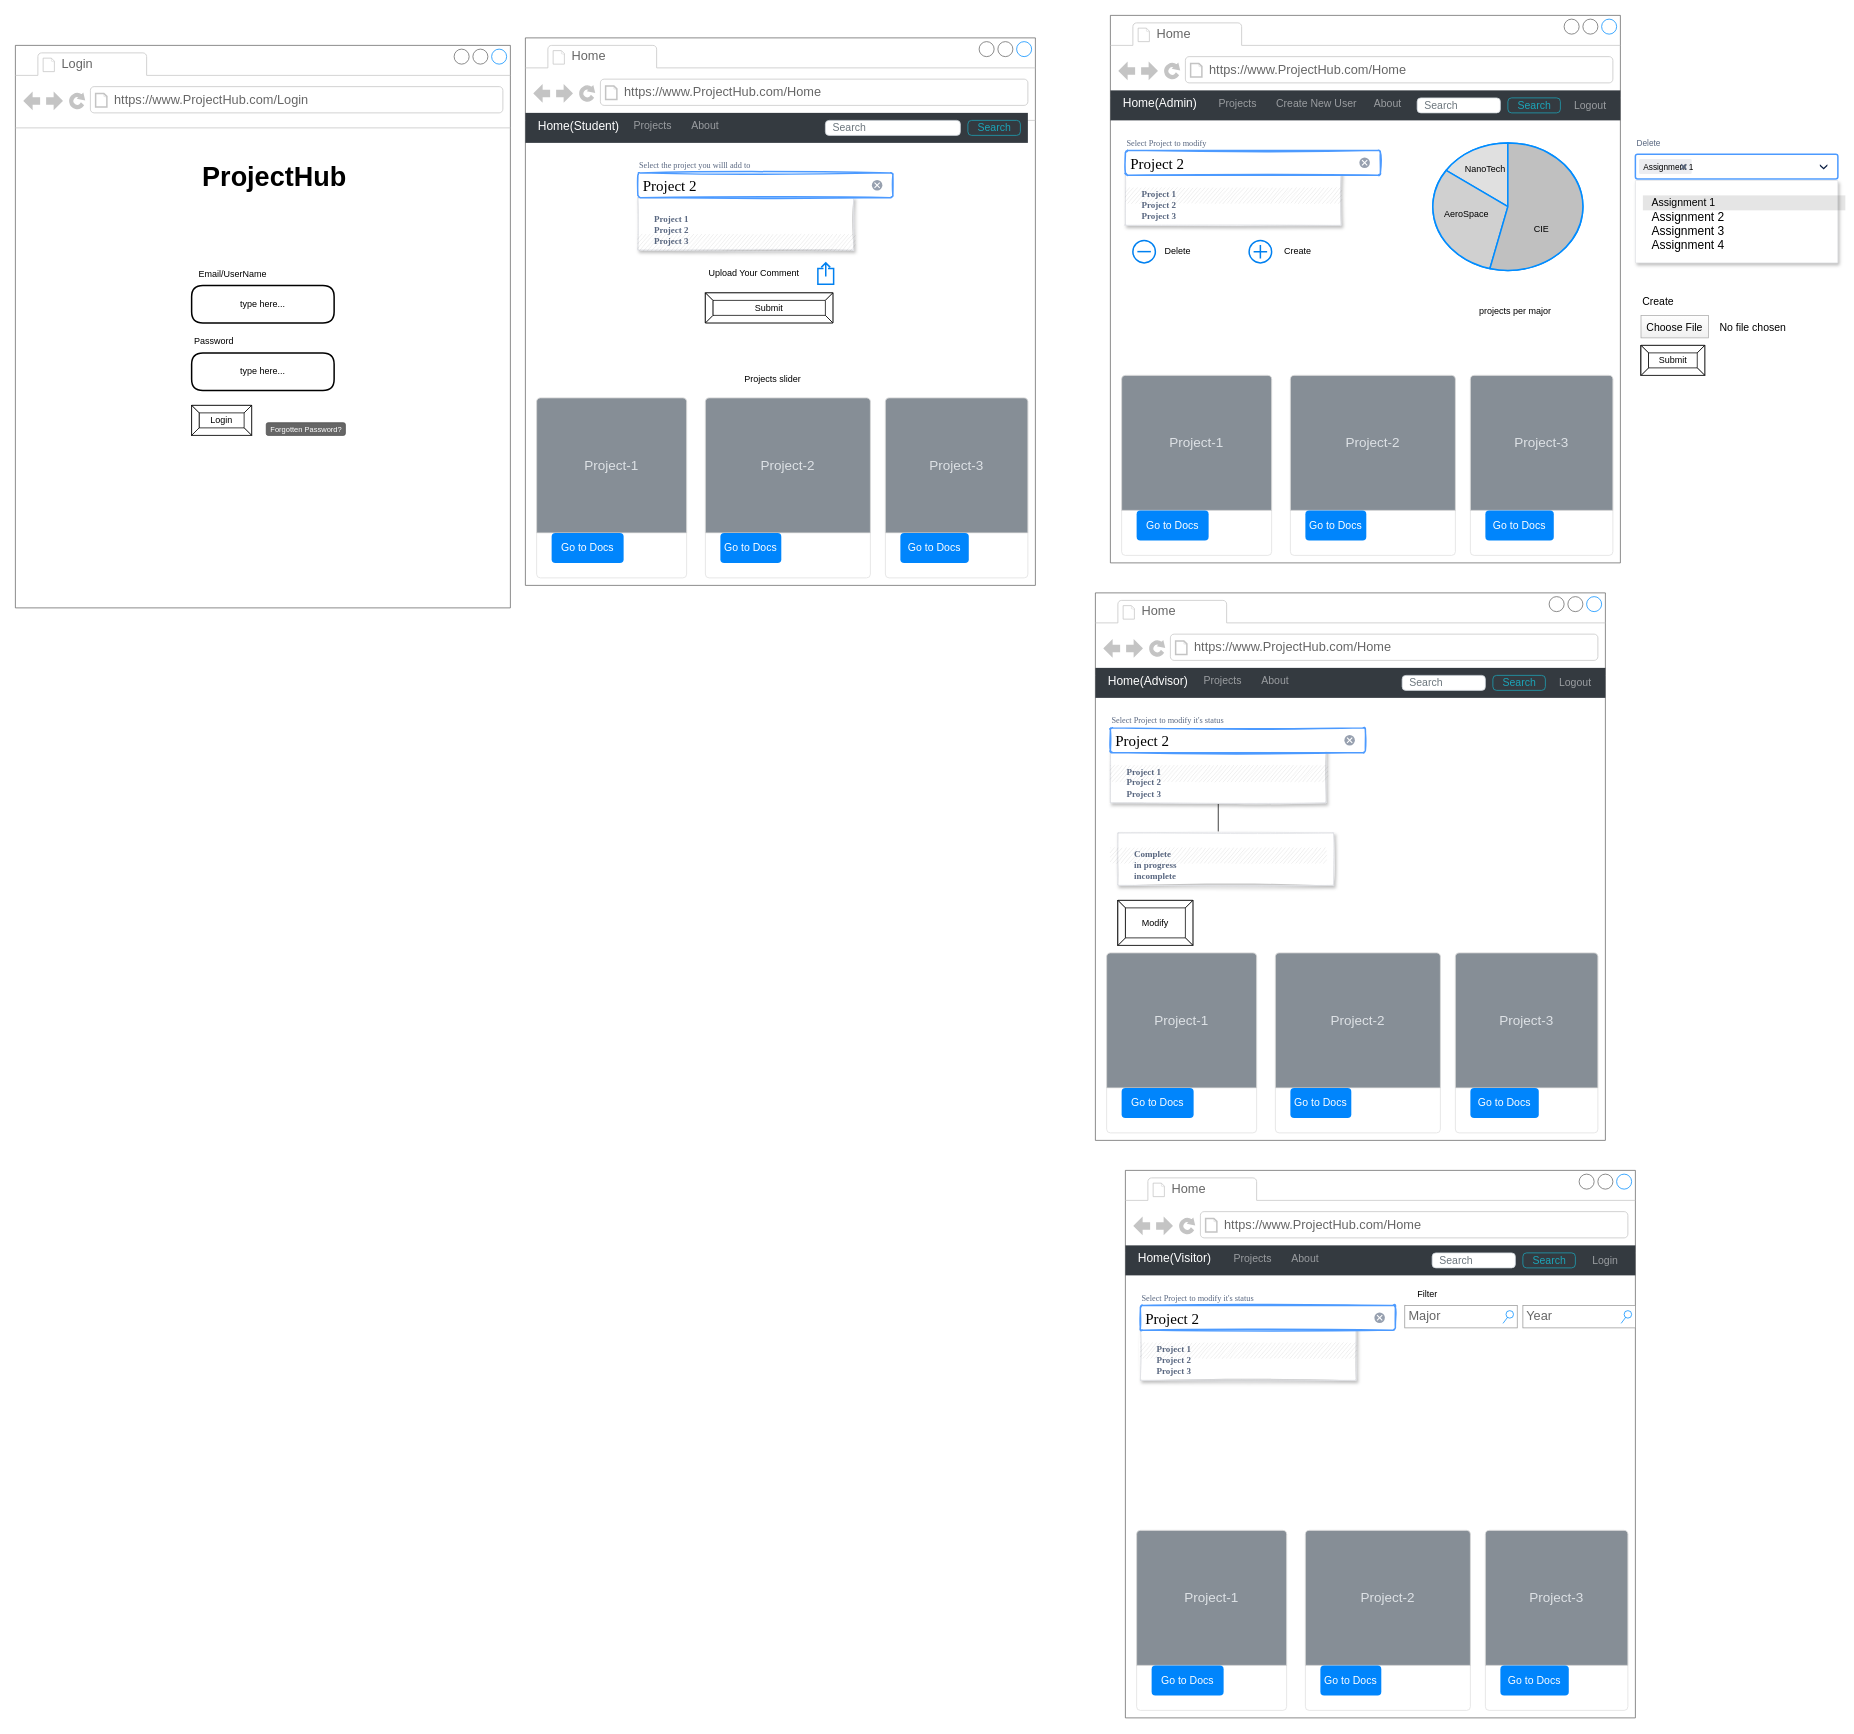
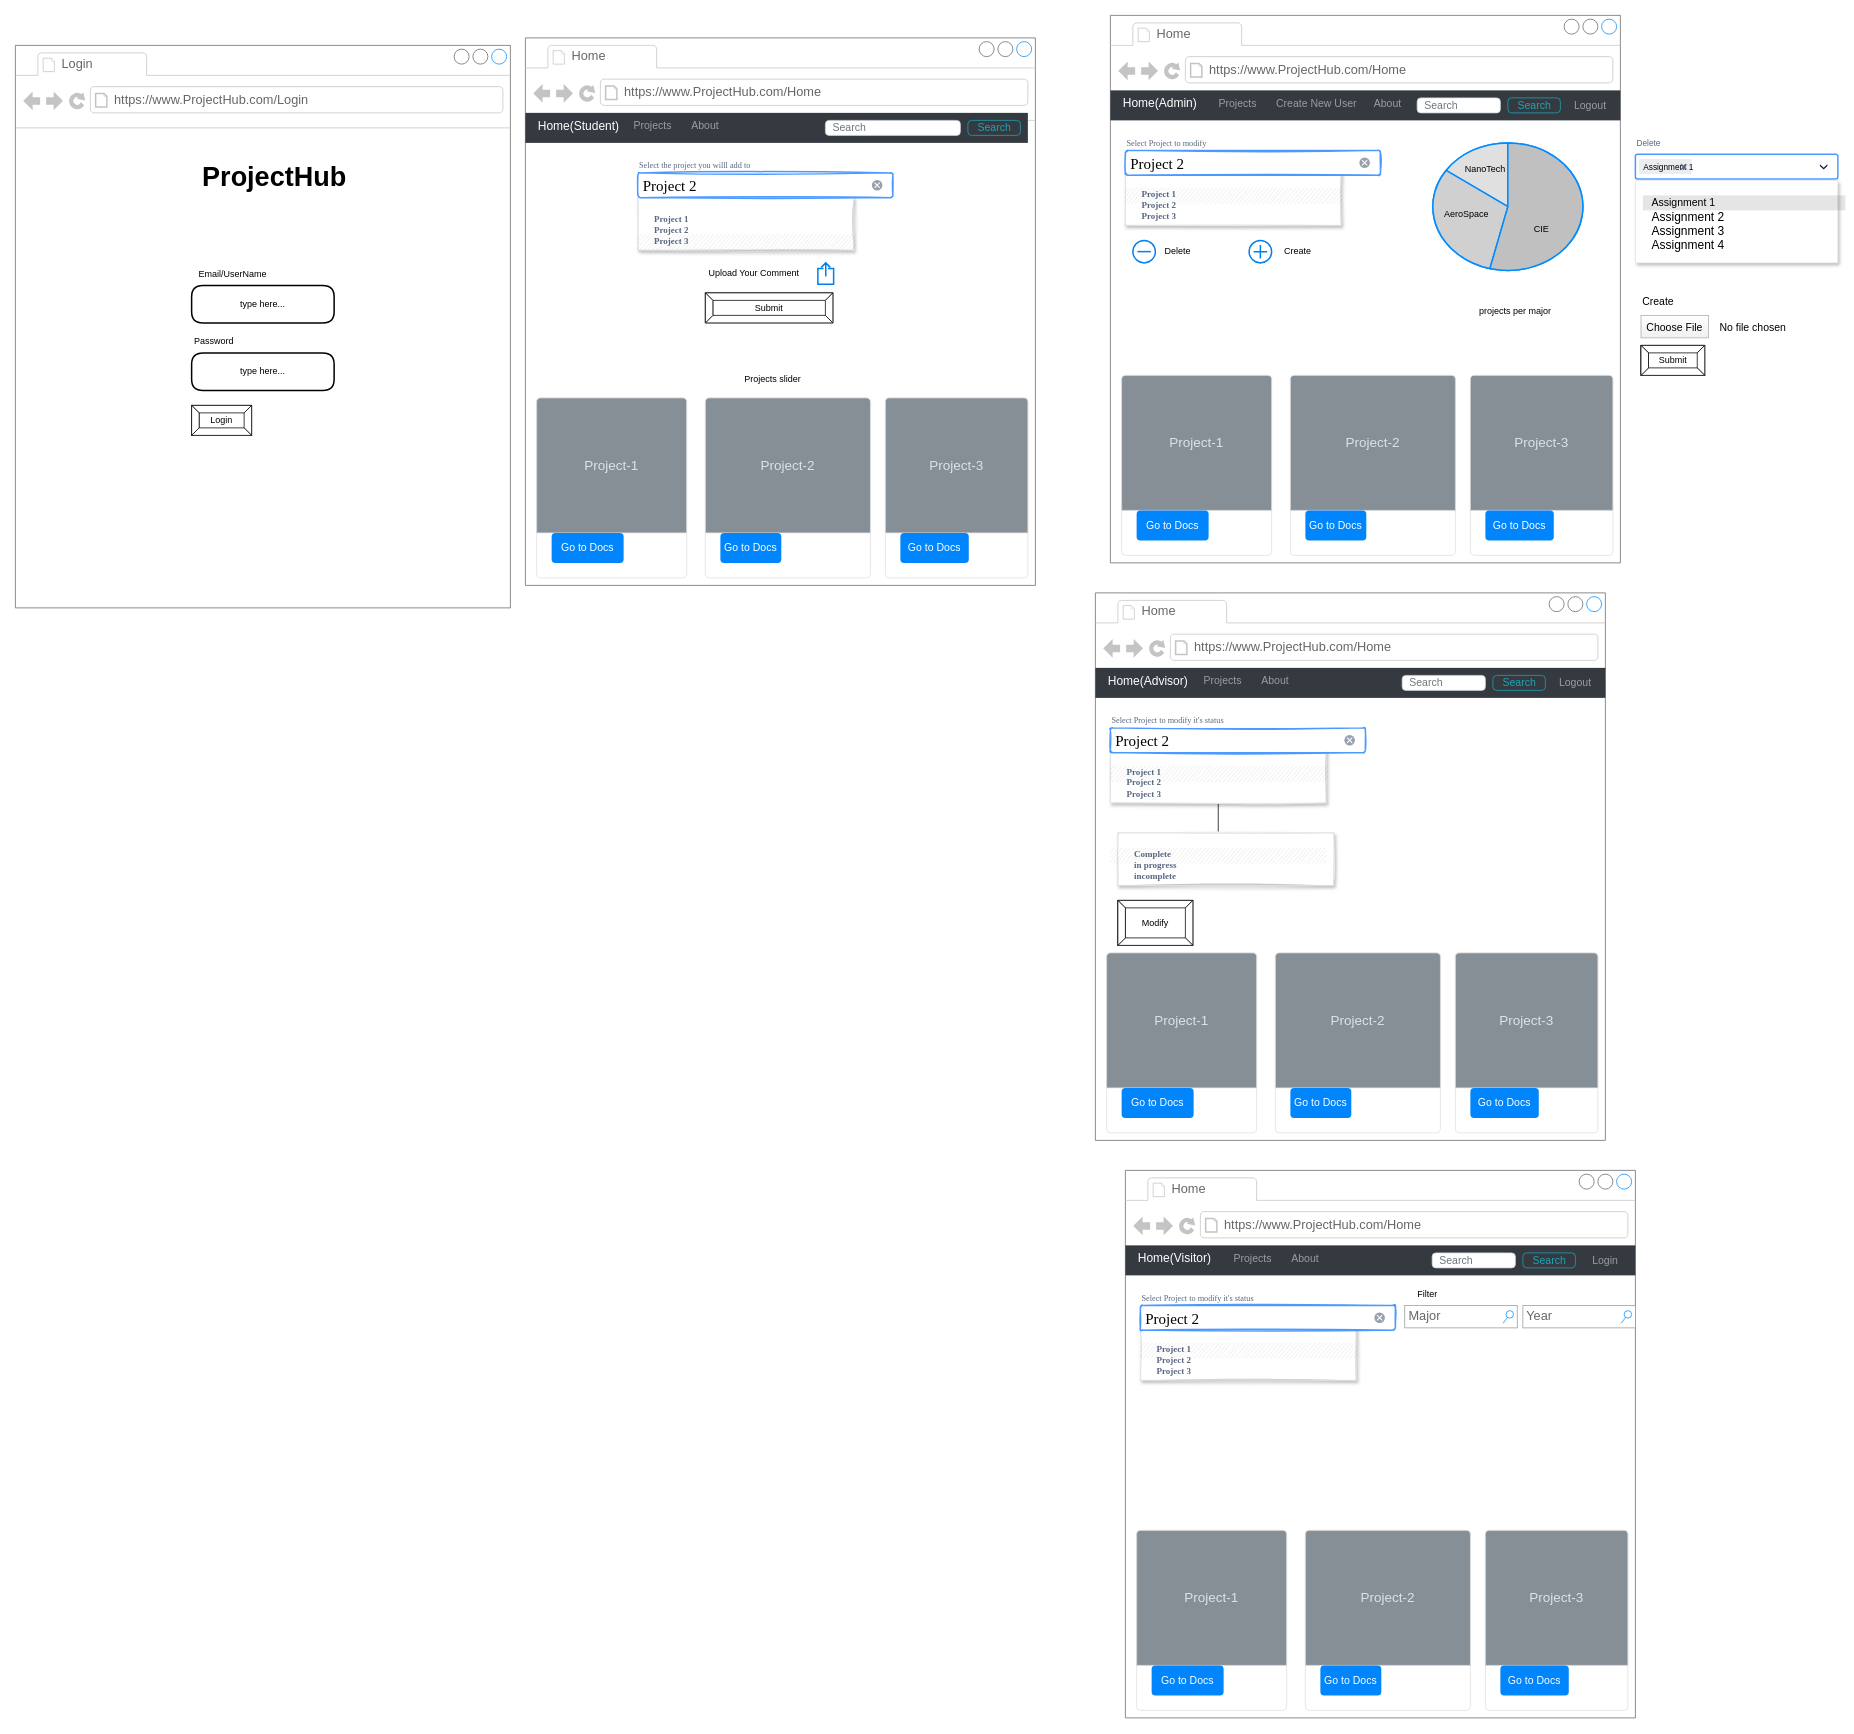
(306, 429) -> none
